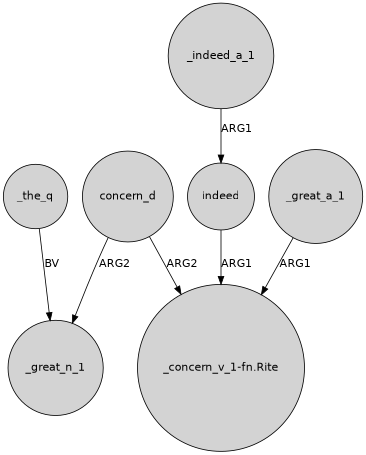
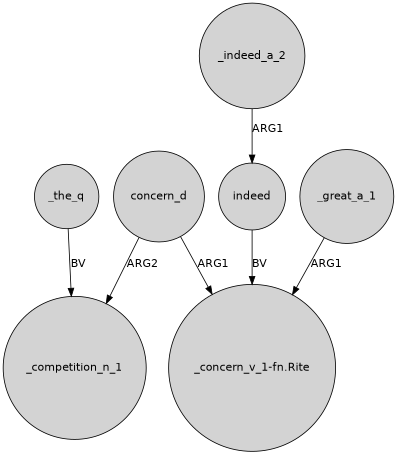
(221, 56) -> (252, 56)
(182, 264) -> (214, 264)
(237, 264) -> (260, 264)
(56, 368) -> (75, 368)
